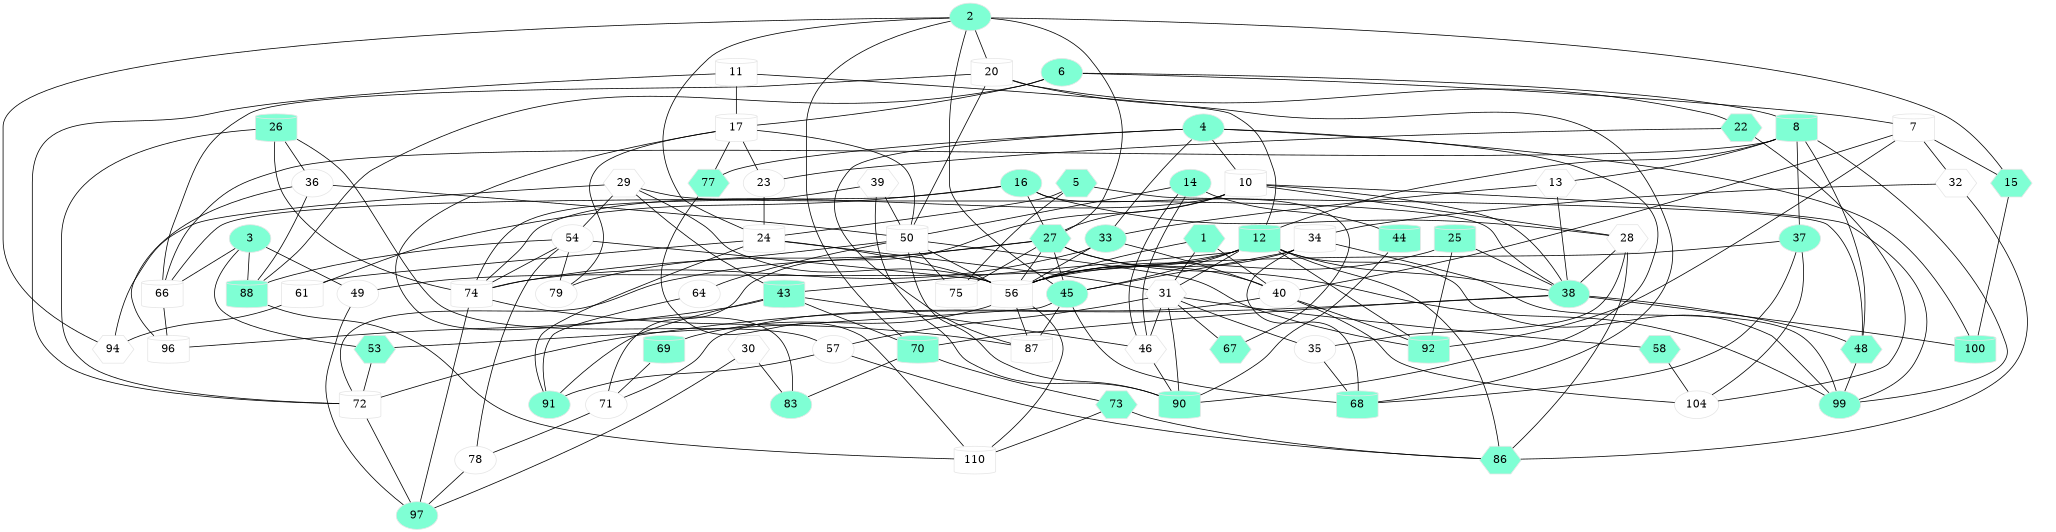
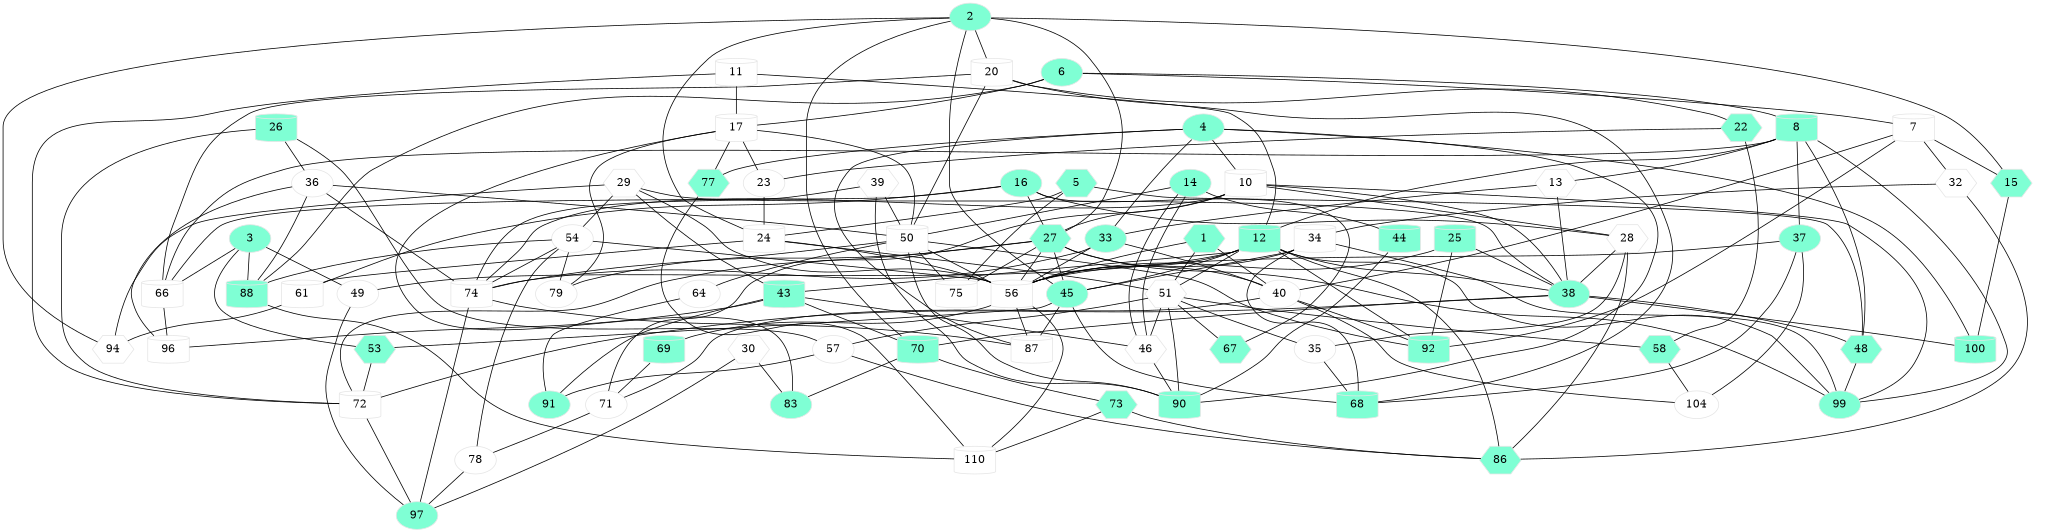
(334, 244) -> (396, 242)
(1166, 294) -> (1166, 294)
(1903, 309) -> (1755, 263)
(568, 318) -> none
